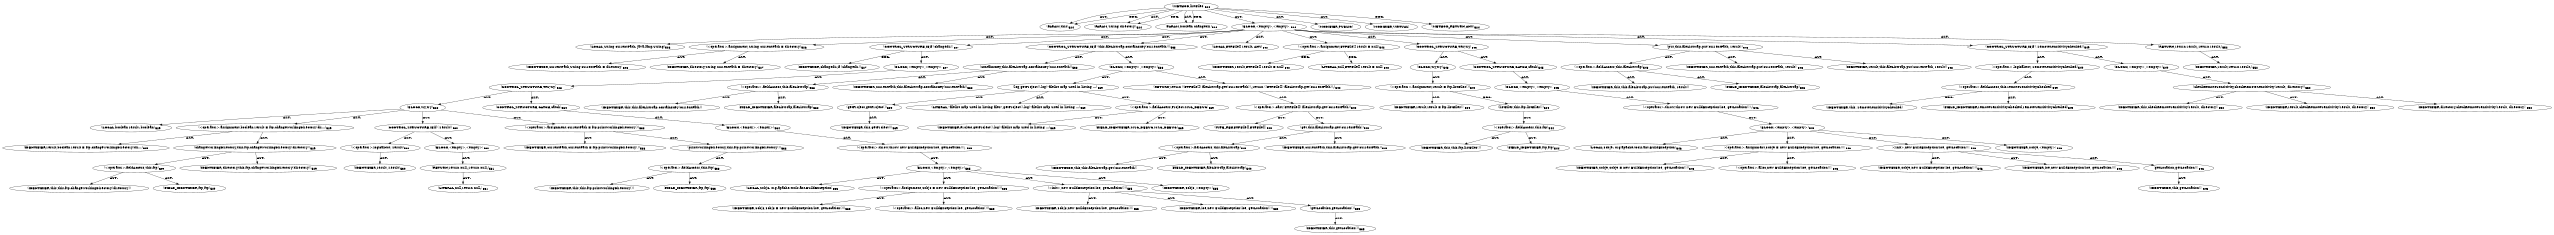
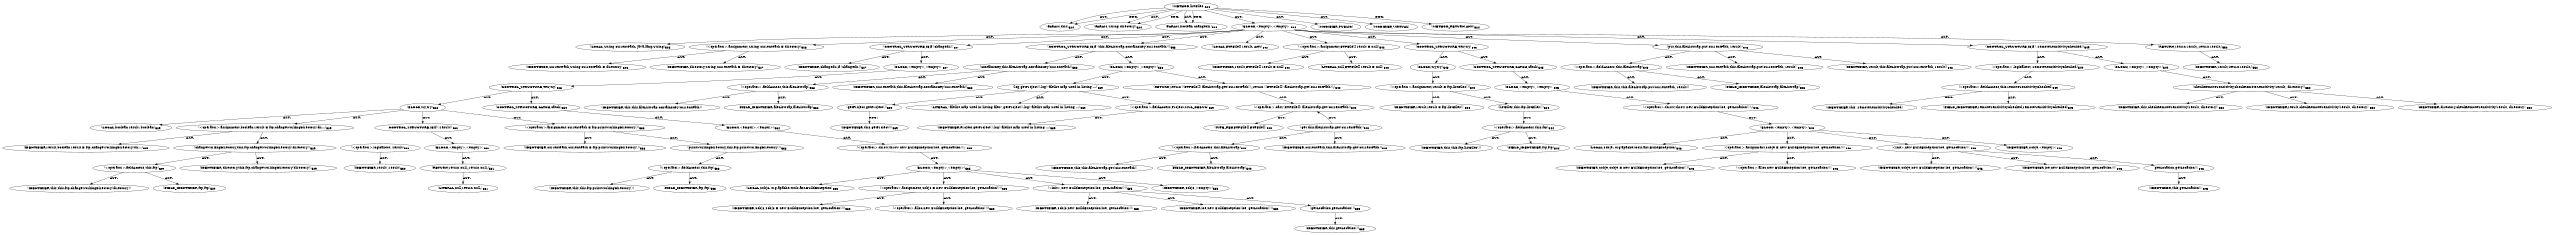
(886, 57) -> (886, 57)
(1306, 57) -> (1306, 57)
(1354, 57) -> (1354, 57)
(1488, 98) -> (1488, 98)
(874, 118) -> (874, 118)
(1314, 118) -> (1326, 117)
(1140, 128) -> none
(403, 137) -> none
